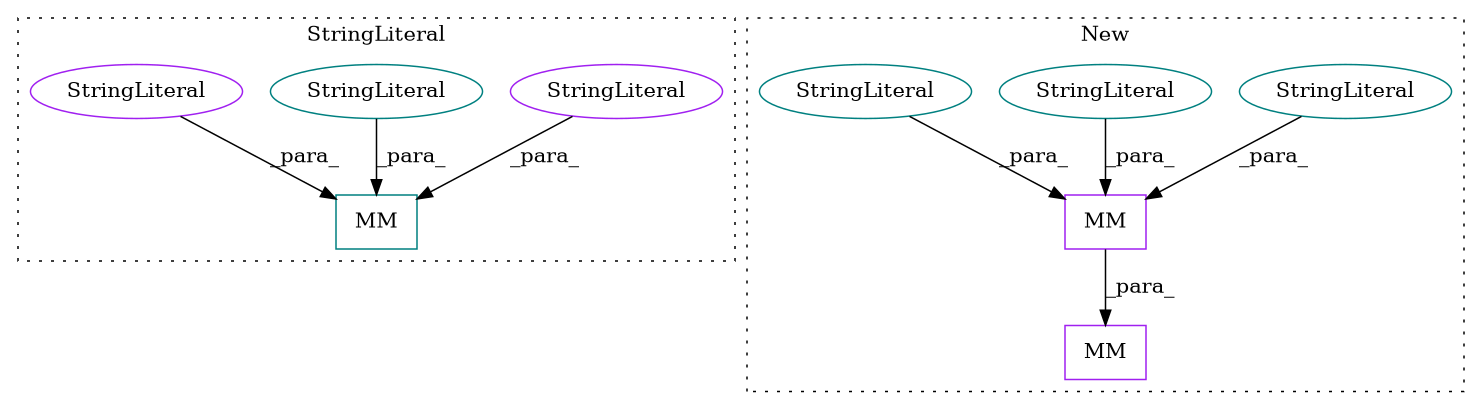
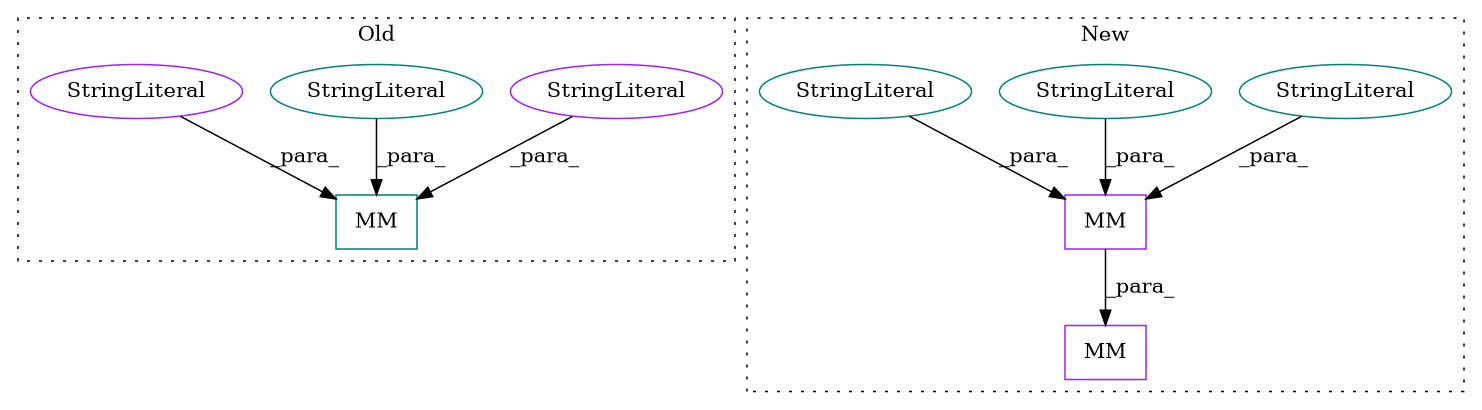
(376, 35) -> (376, 35)
